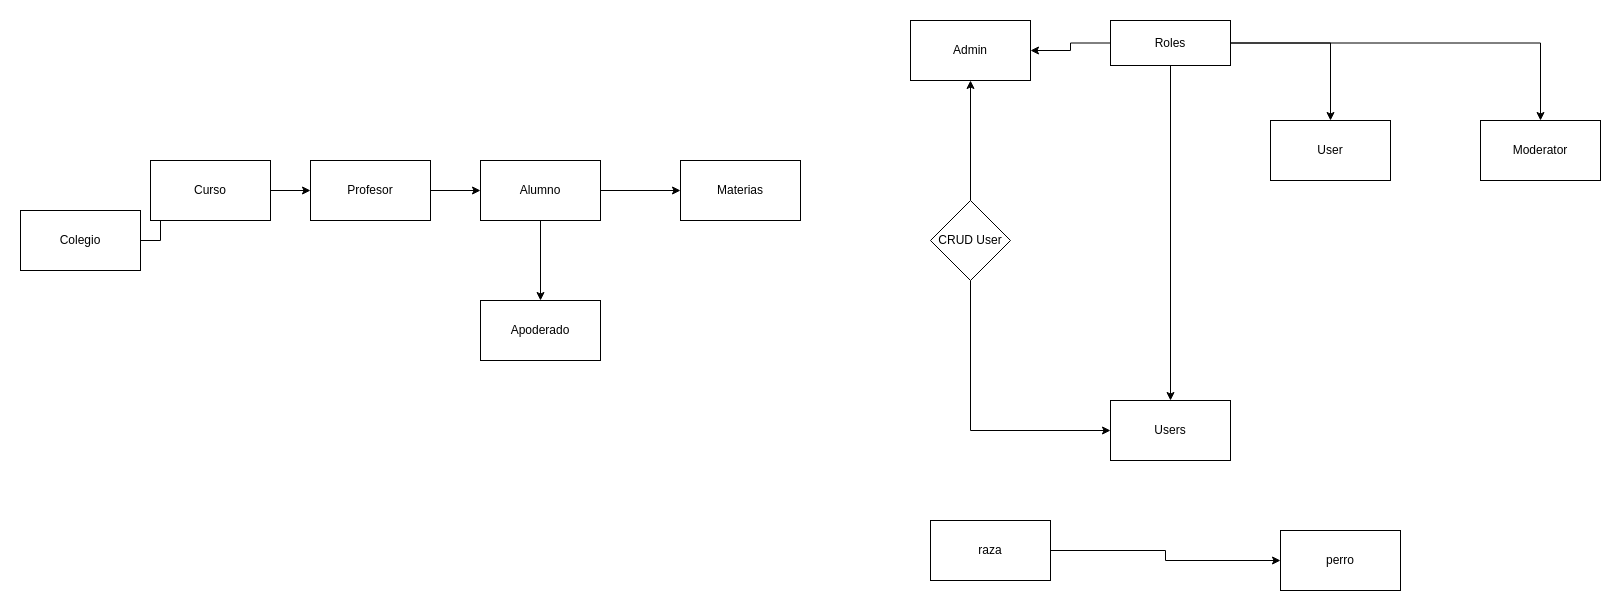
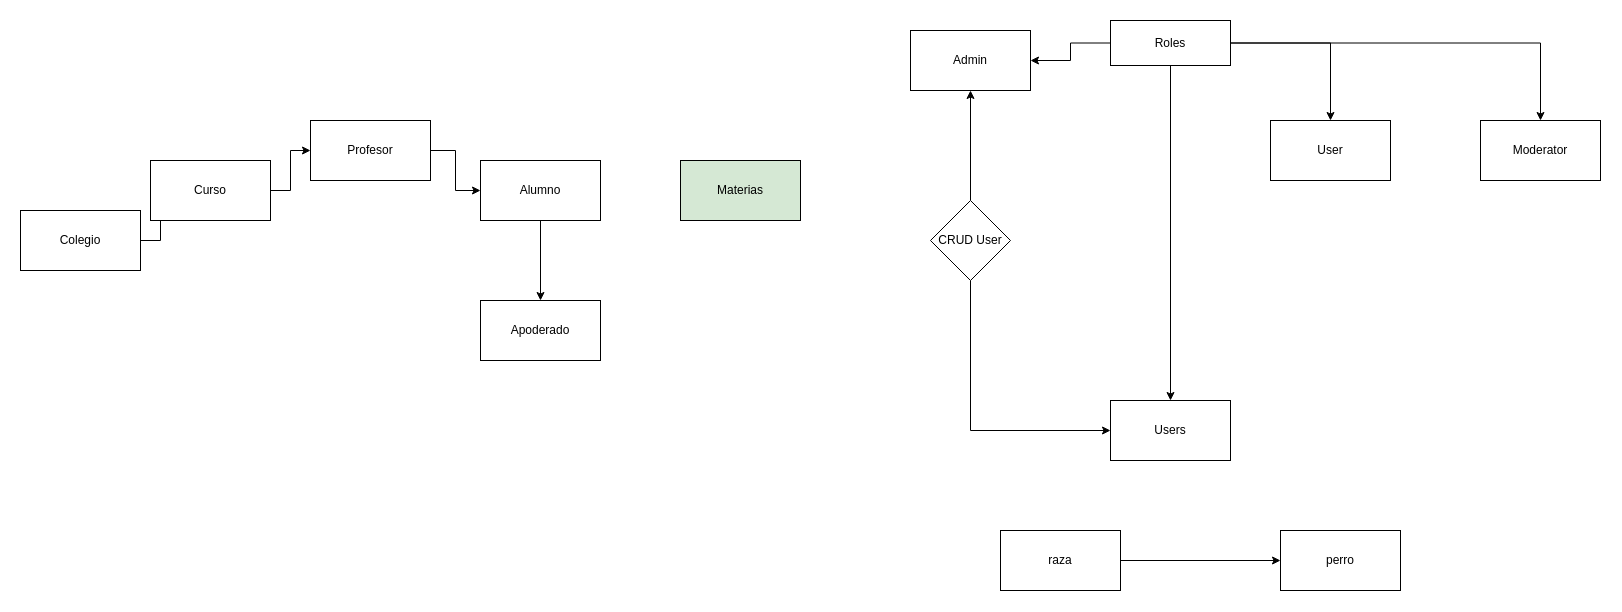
(971, 51) -> (971, 61)
(371, 191) -> (371, 151)
(637, 191) -> none
(741, 191) -> (741, 191)
(991, 551) -> (1061, 561)
